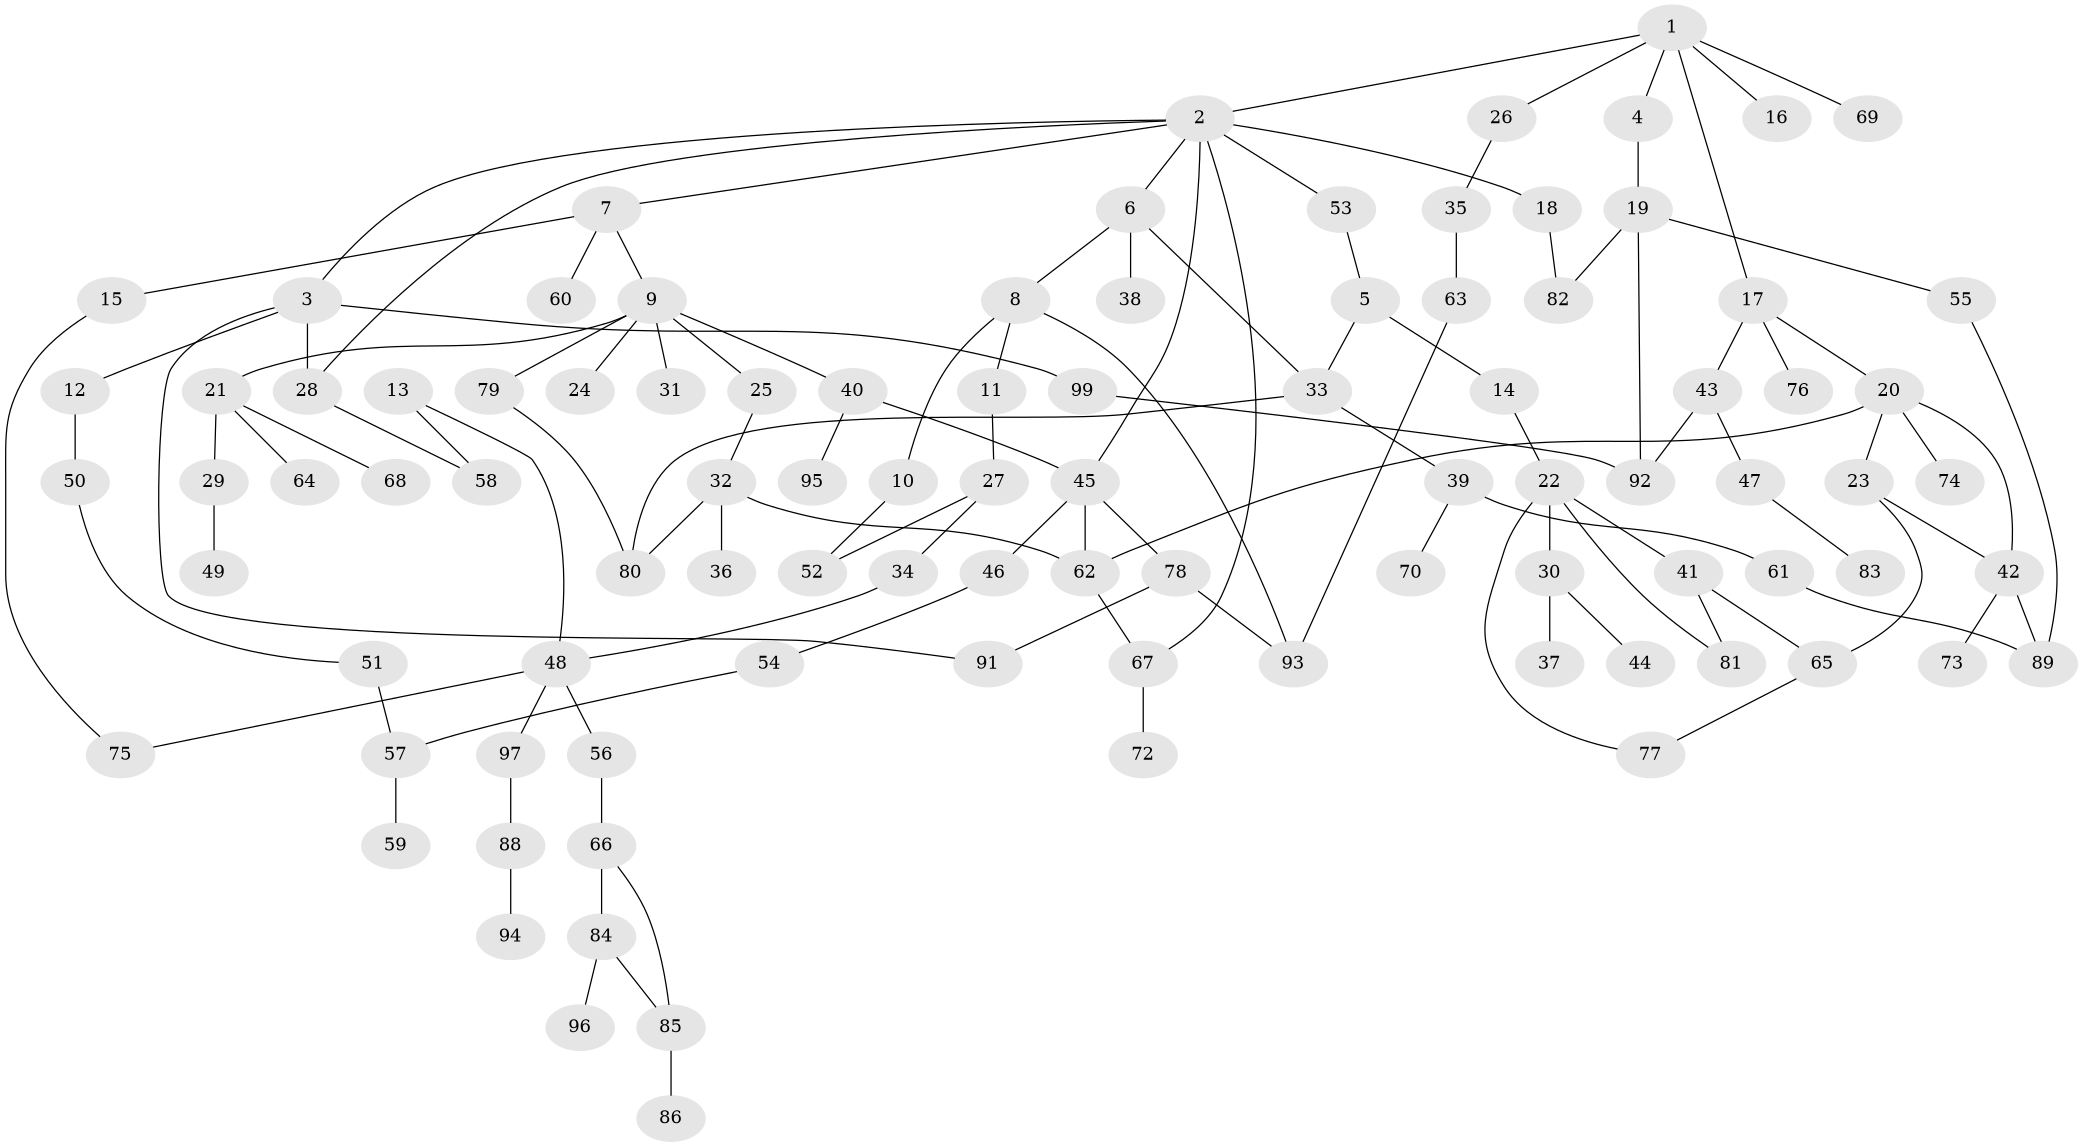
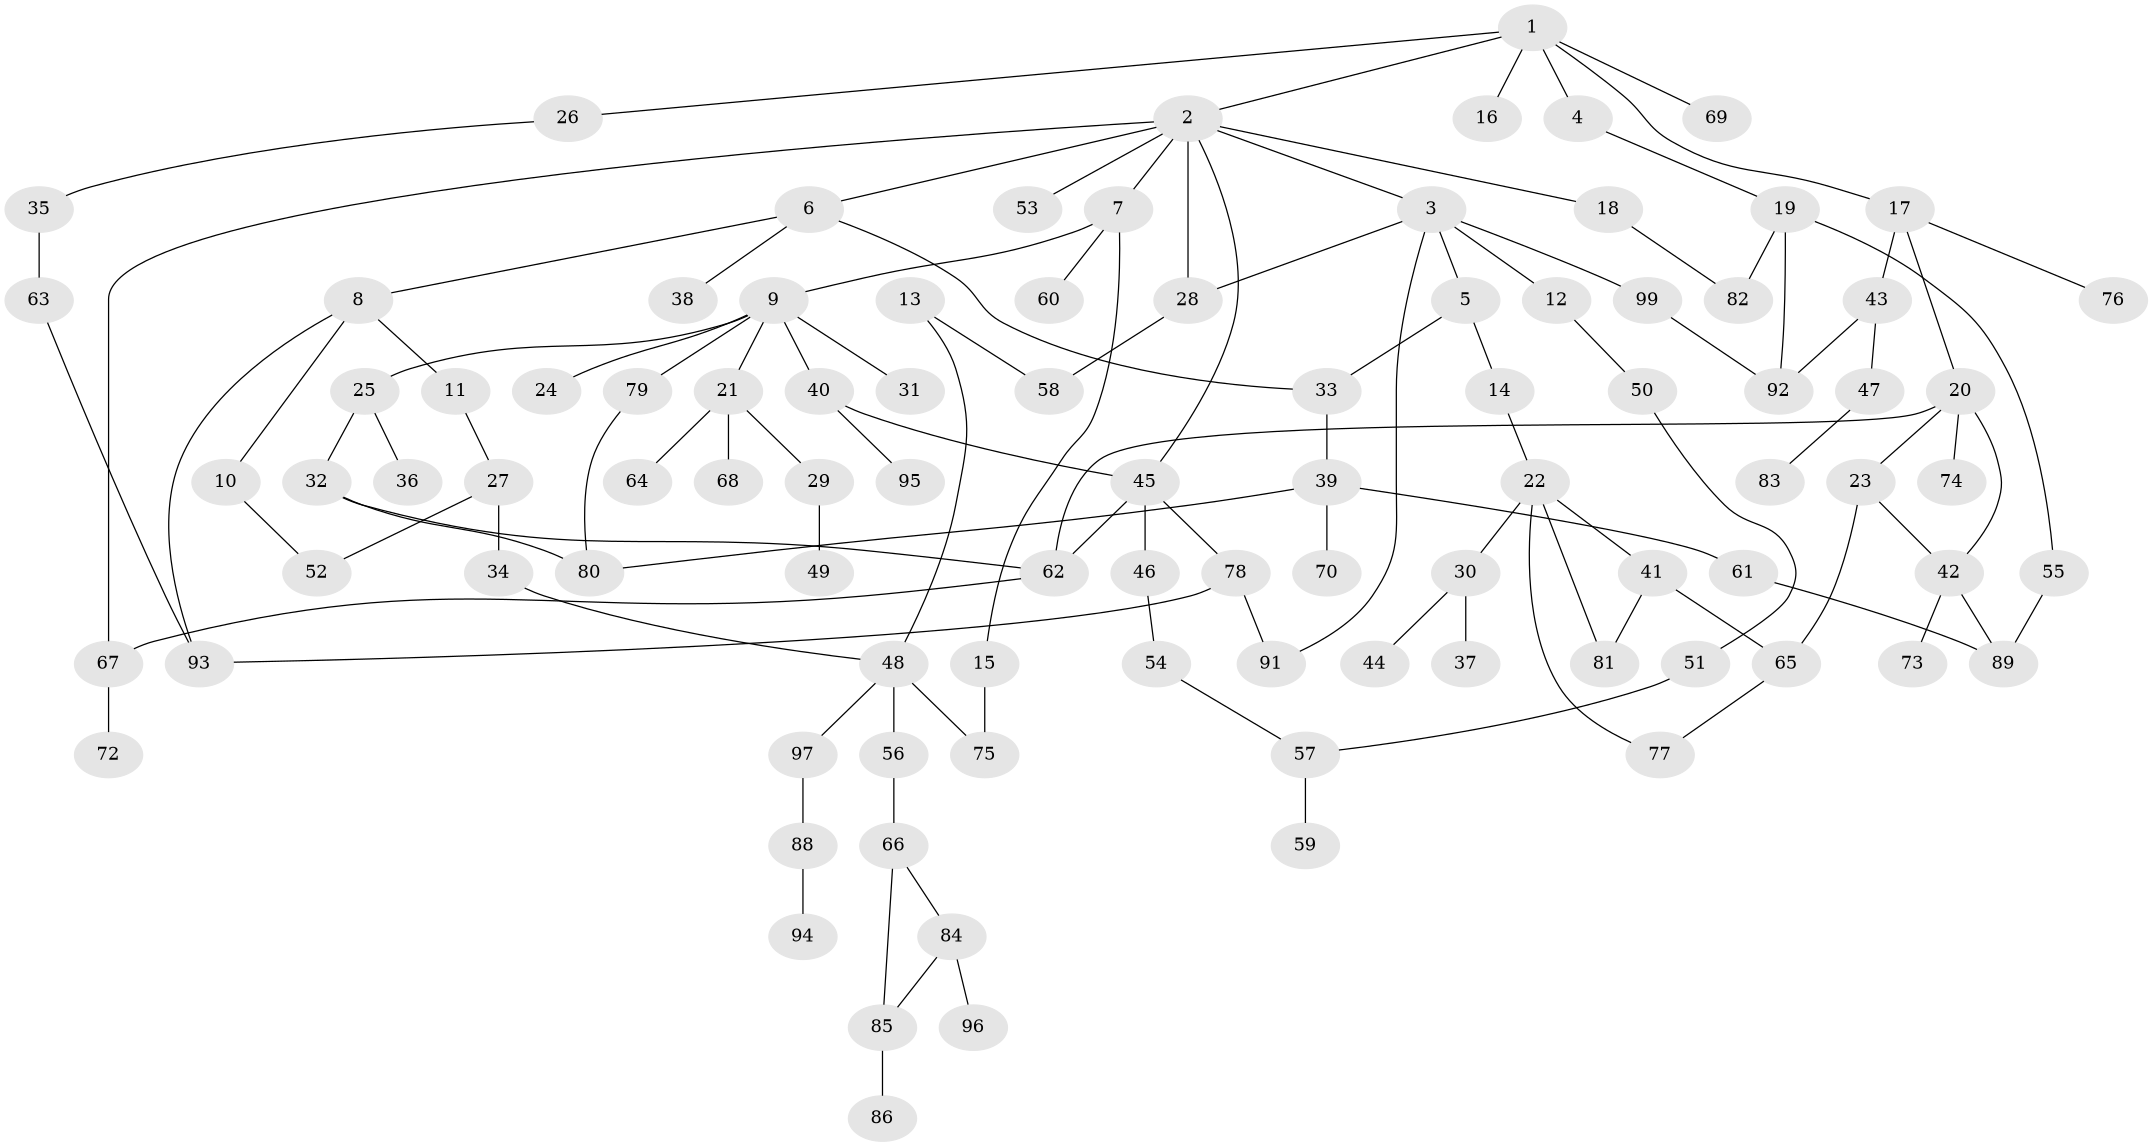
(1353, 255) -> (1449, 255)
(962, 417) -> (959, 531)
(722, 528) -> (386, 437)
